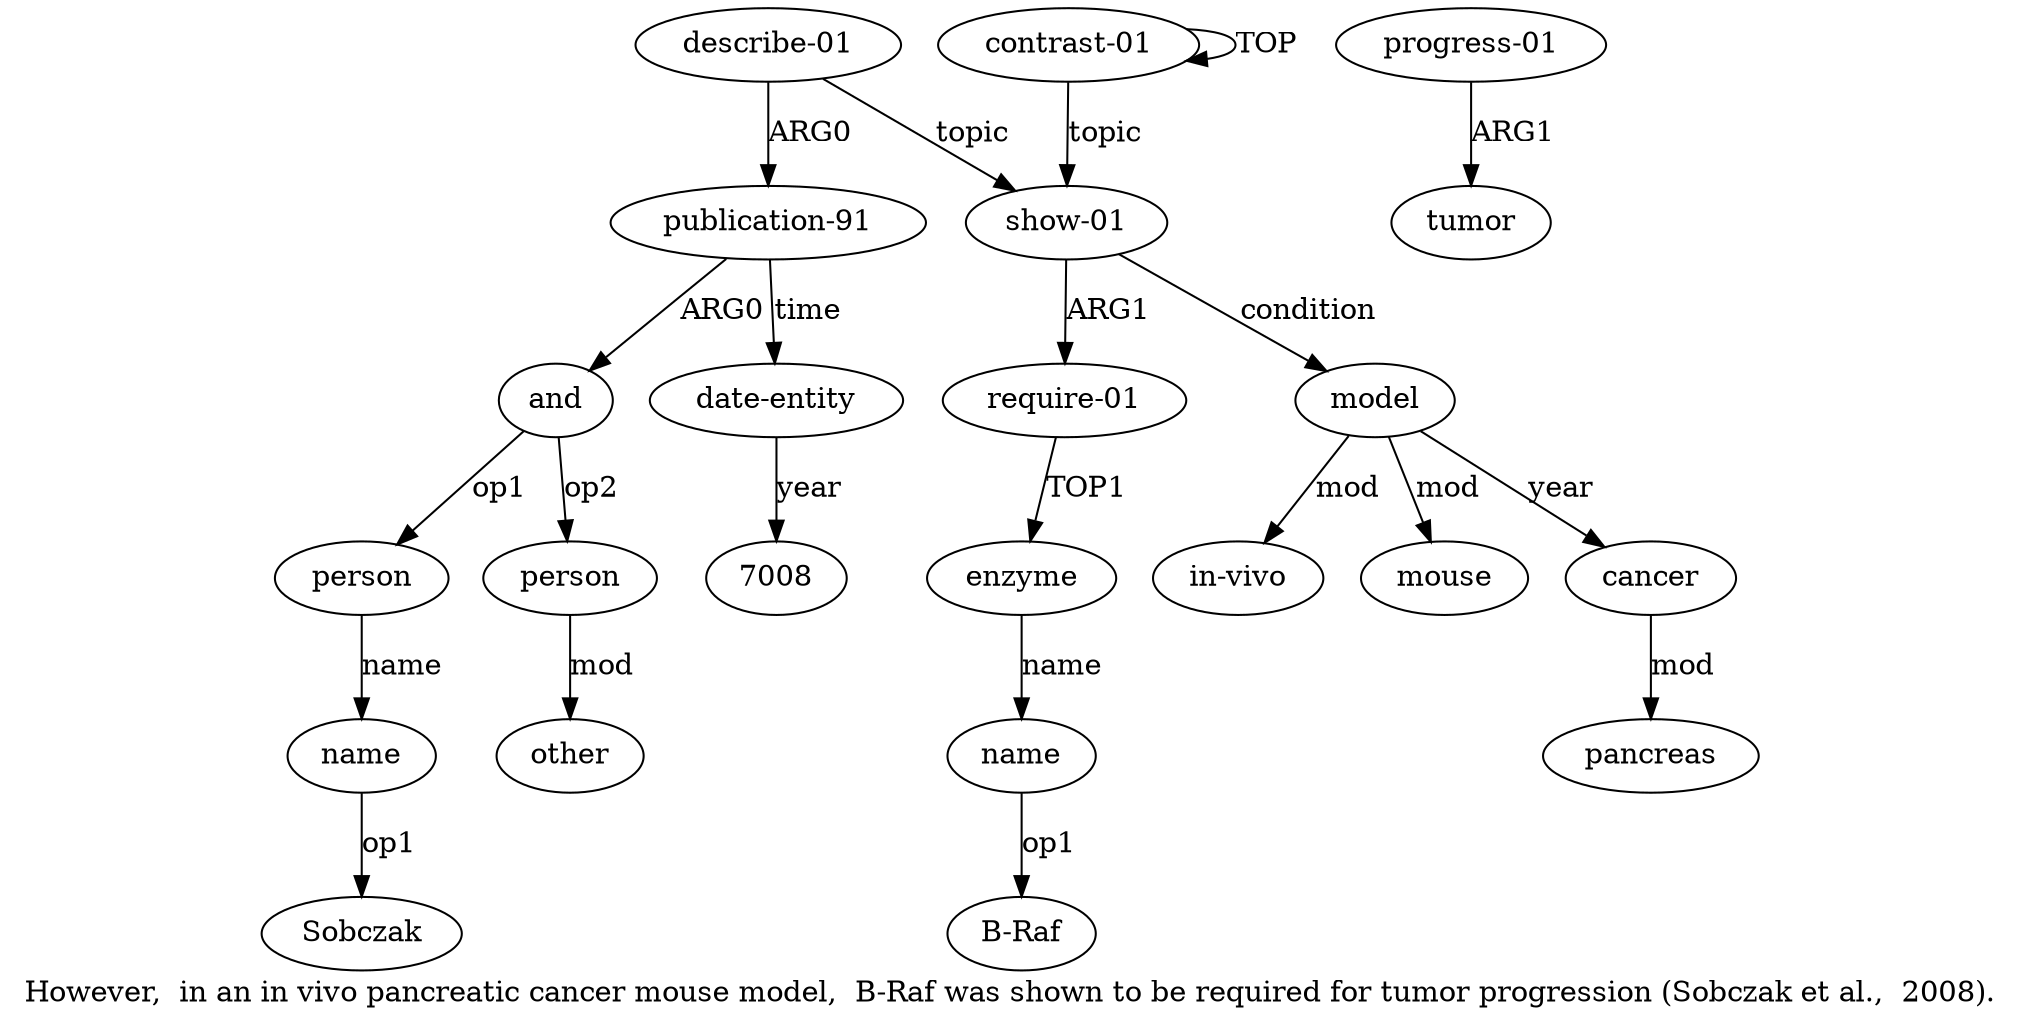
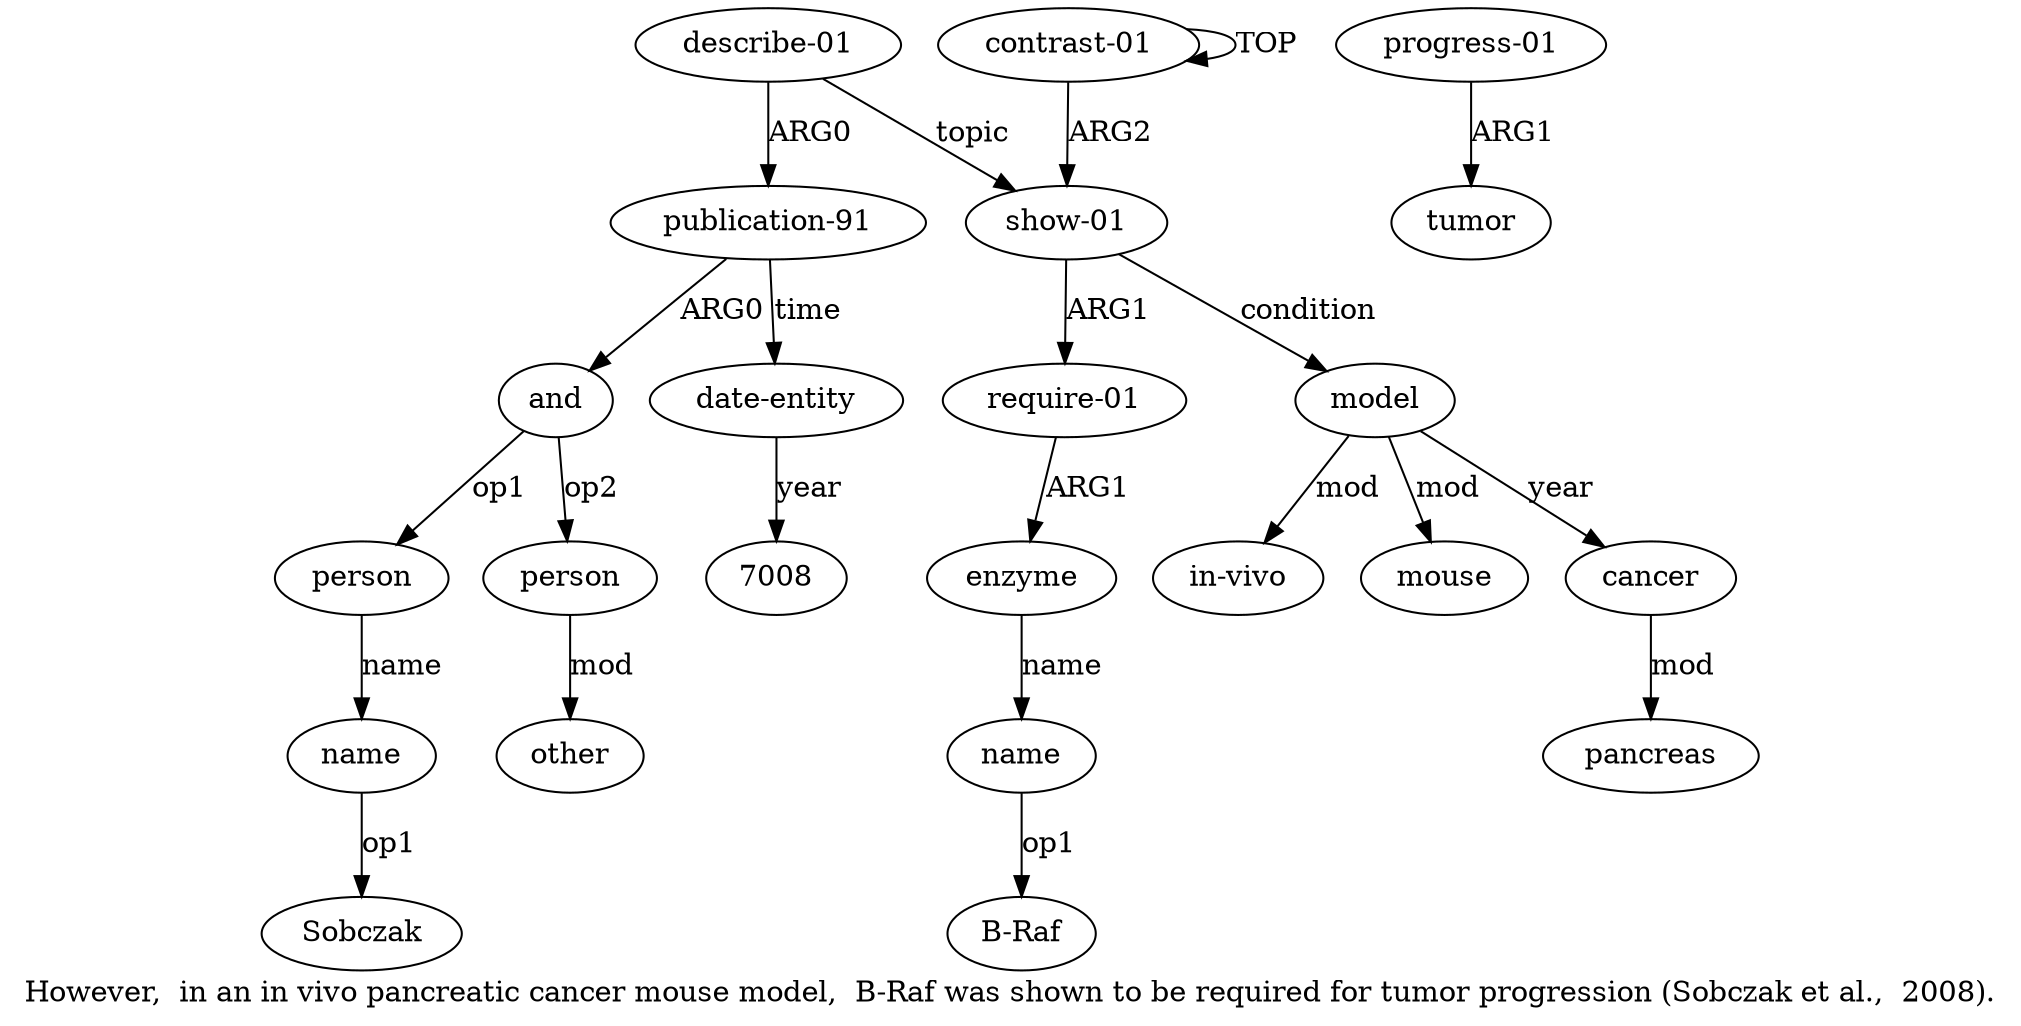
(1105, 134) -> (1111, 134)
(1087, 489) -> (1088, 489)
